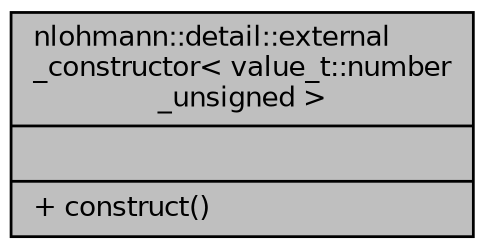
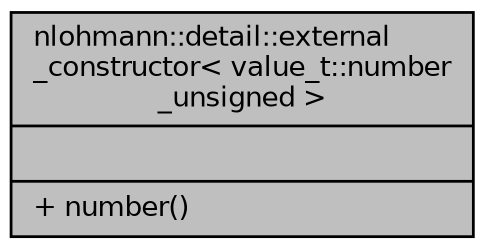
(122, 208) -> (112, 208)
